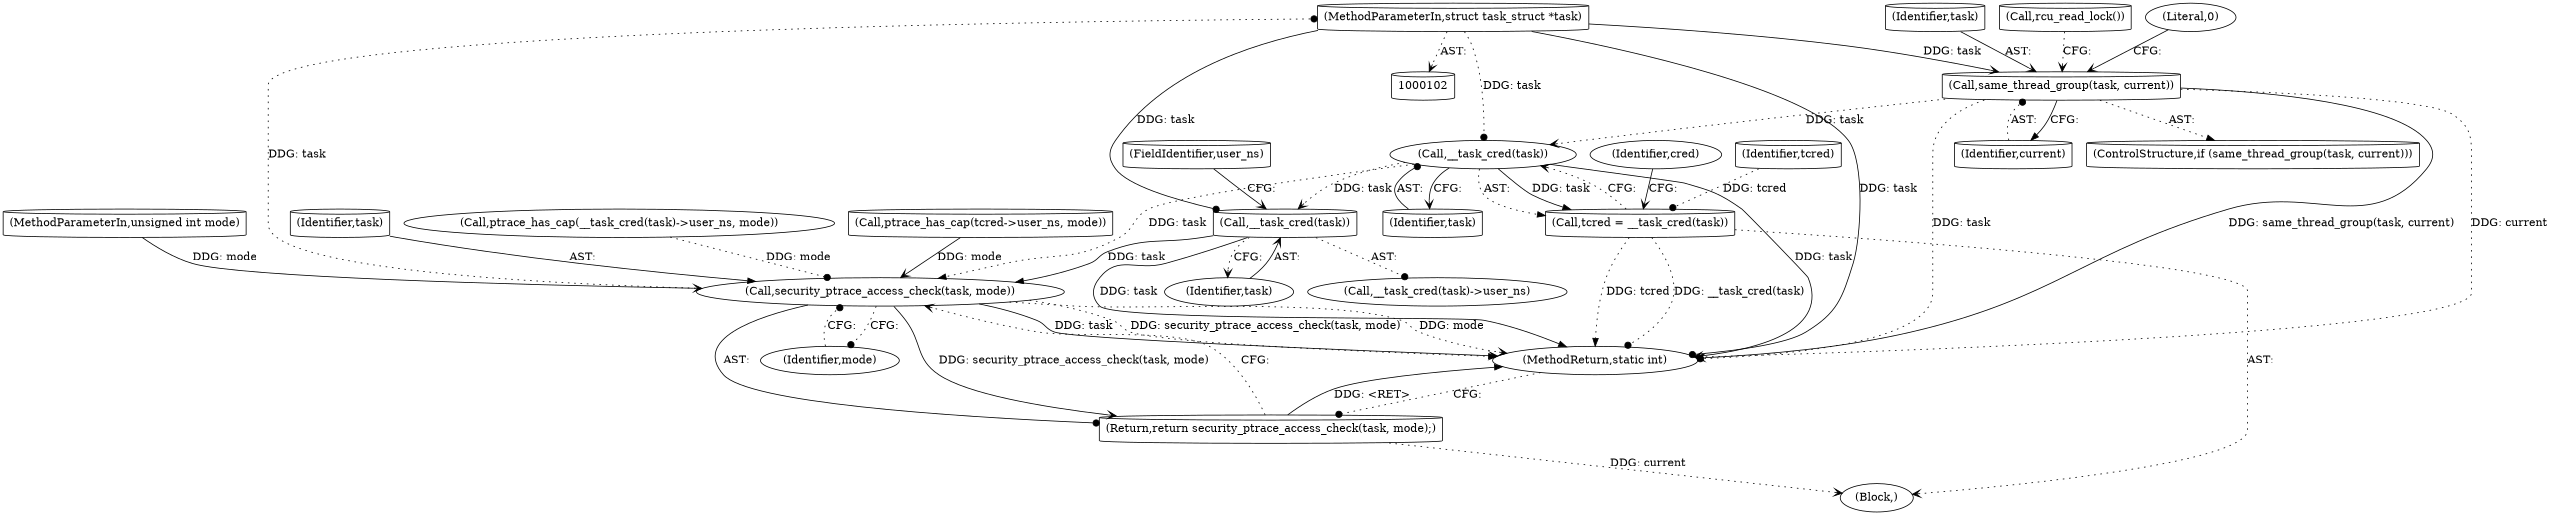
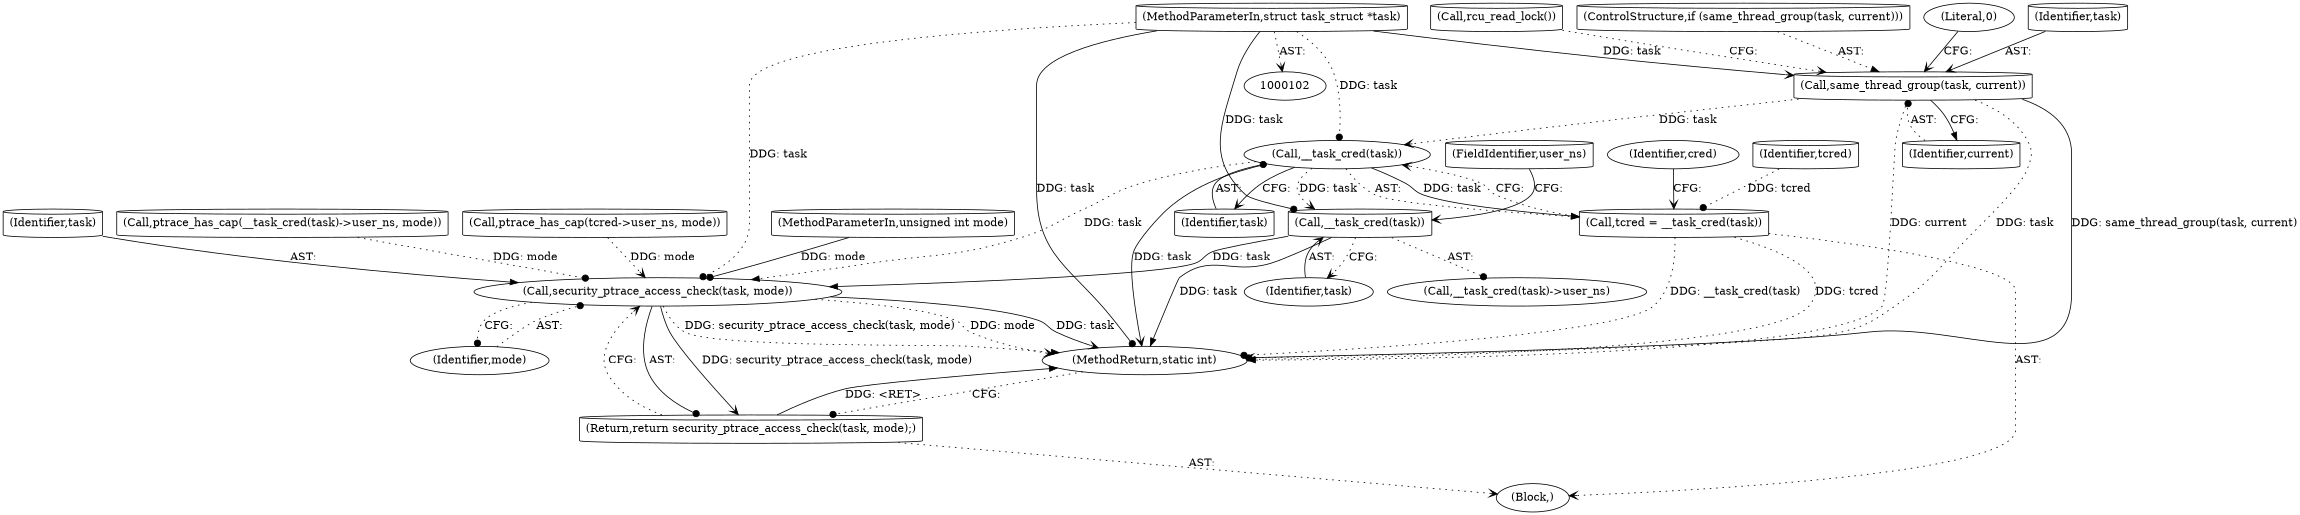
(494, 44) -> (833, 50)
(1423, 86) -> (1285, 86)
(2153, 119) -> (1825, 50)
(619, 223) -> (282, 223)
(934, 255) -> (624, 255)
(414, 281) -> (781, 258)
(844, 326) -> (551, 326)
(1648, 463) -> (1204, 463)
